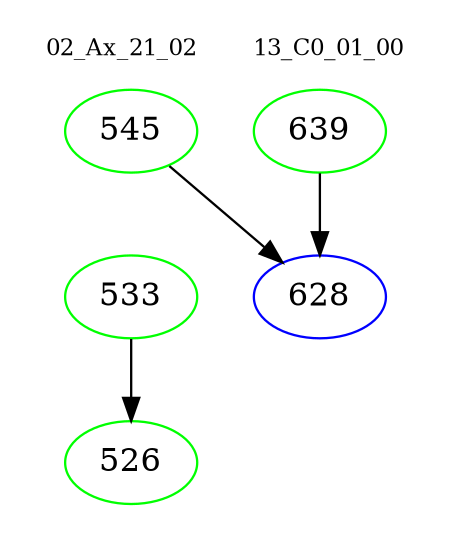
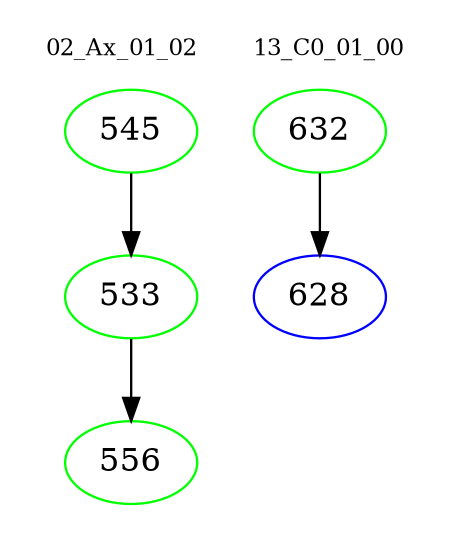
(122, 49) -> (122, 49)
(320, 131) -> (320, 131)
(200, 192) -> (131, 203)
(131, 463) -> (131, 463)
